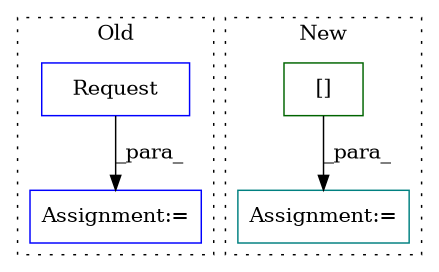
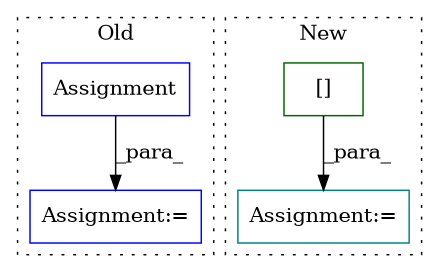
(116, 89) -> (116, 89)
